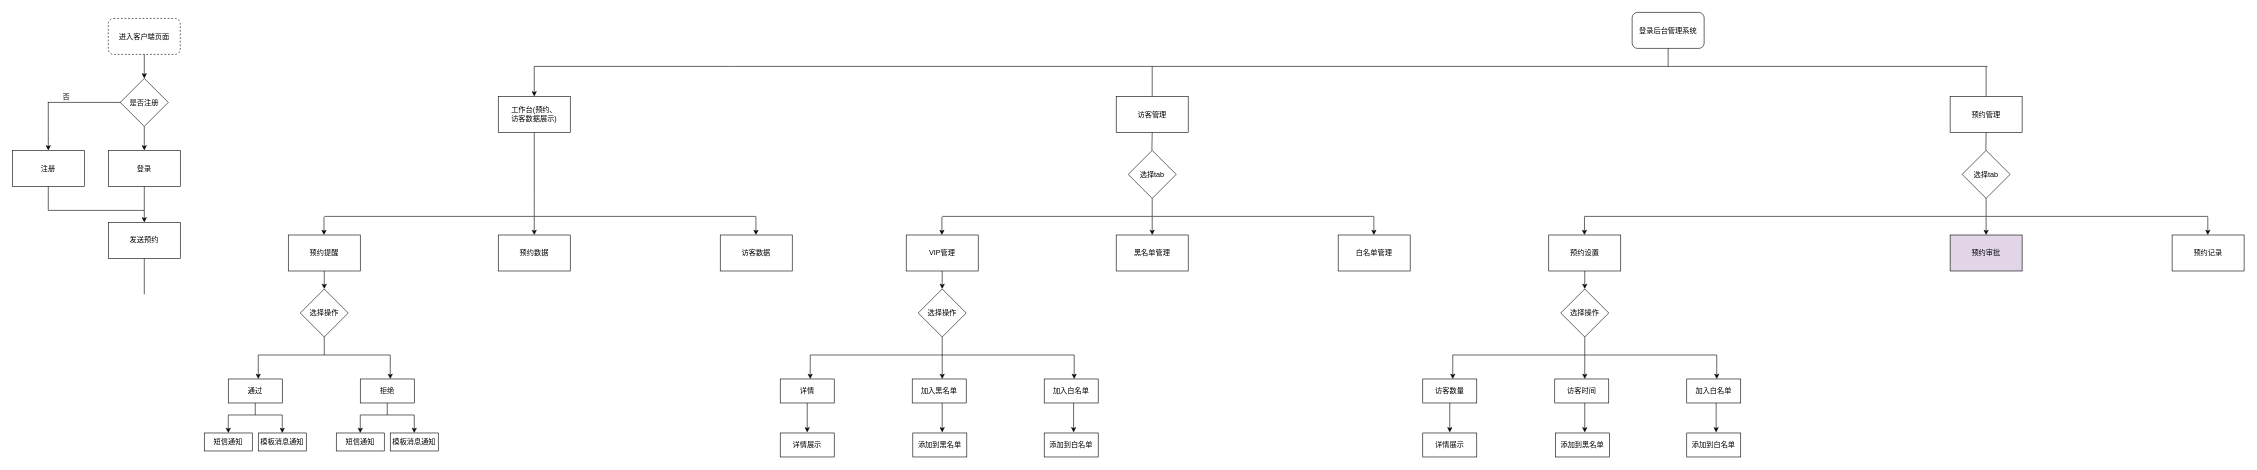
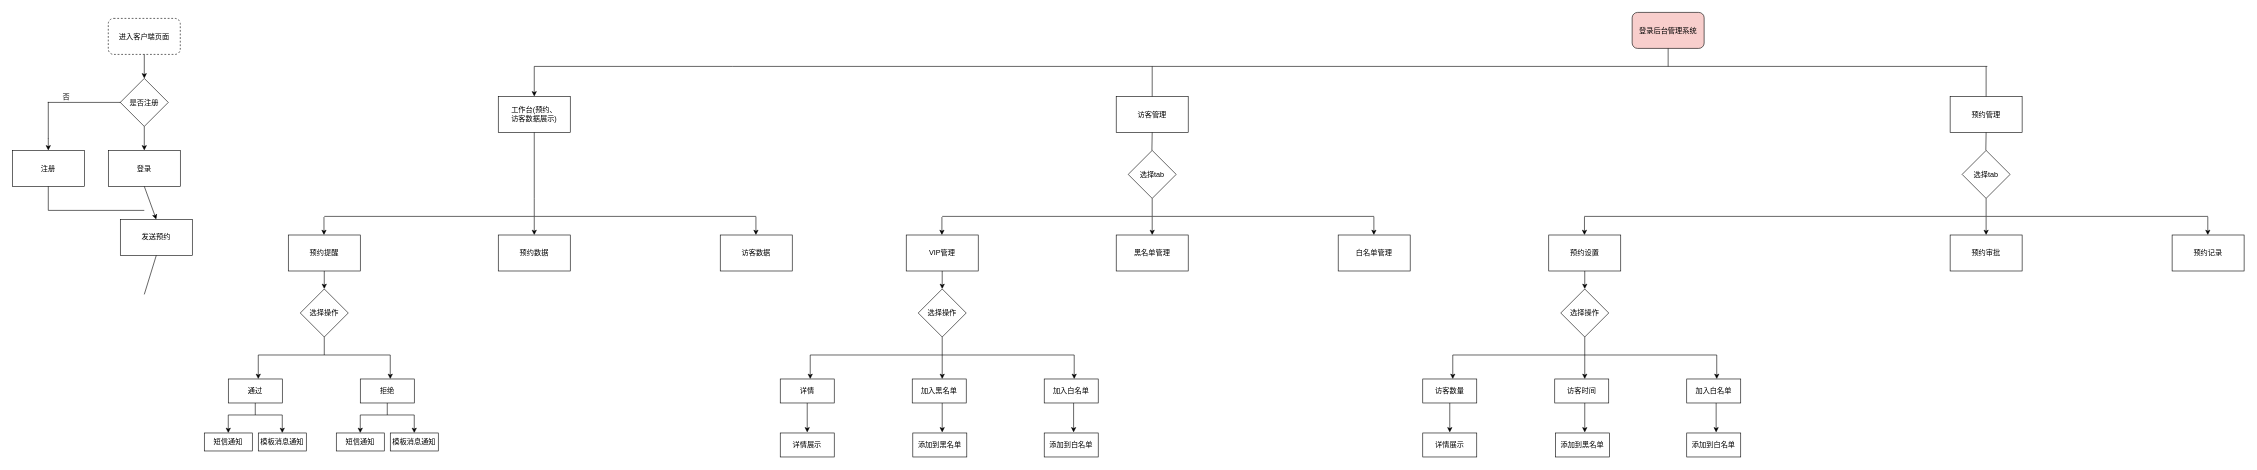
(1668, 30) -> (1668, 30)
(144, 240) -> (156, 237)
(1986, 253) -> (1986, 253)
